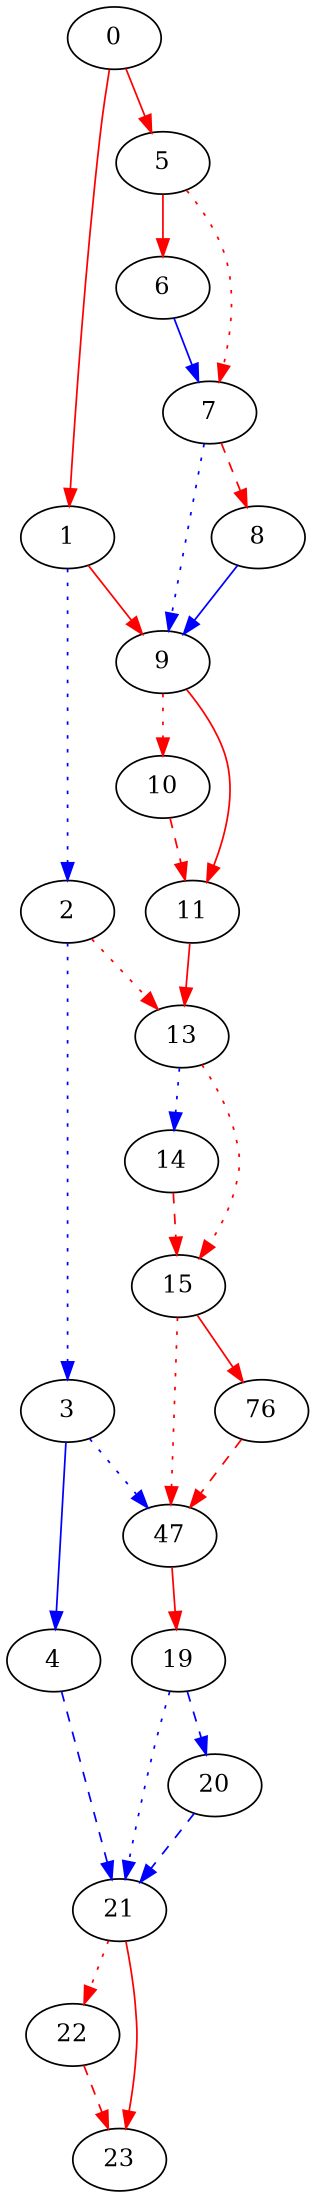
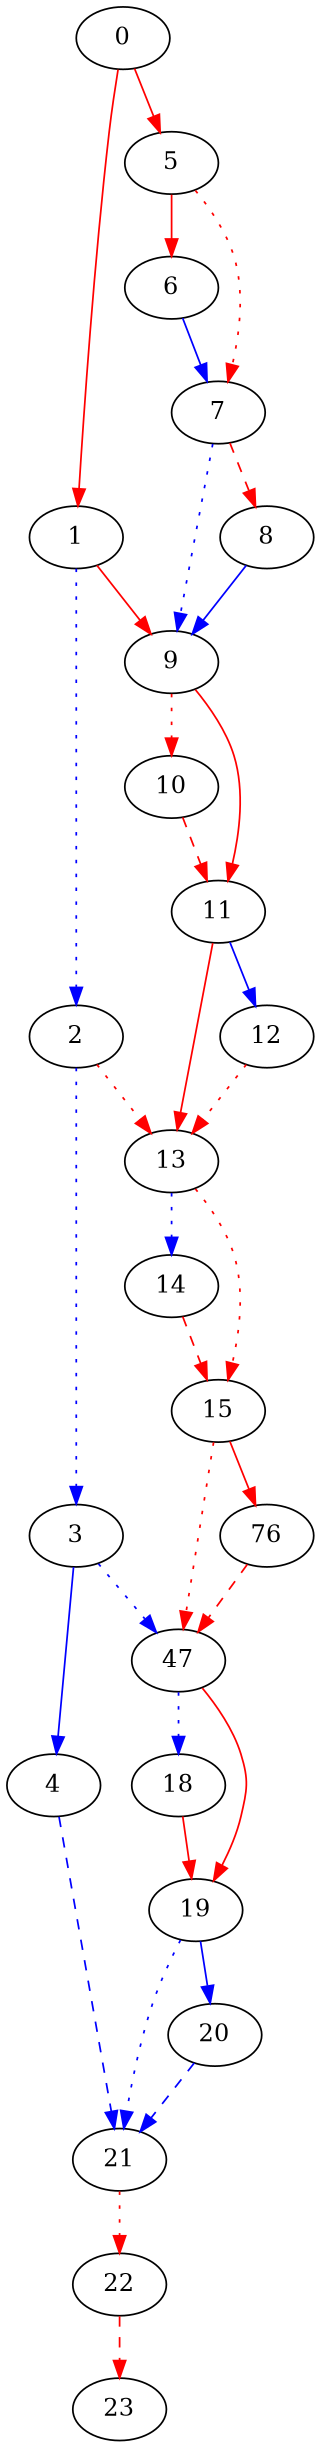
none -> (267, 1037)
(194, 1715) -> (204, 1964)
none -> (179, 1785)
(137, 2026) -> none
